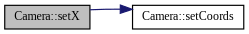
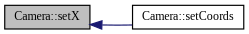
(105, 9) -> (117, 25)
